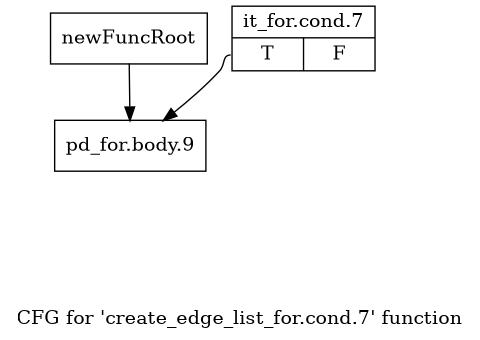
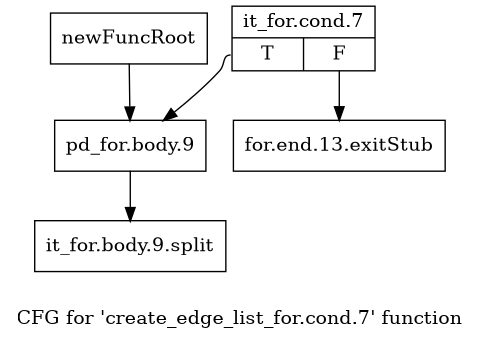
none -> (339, 146)
none -> (130, 246)
